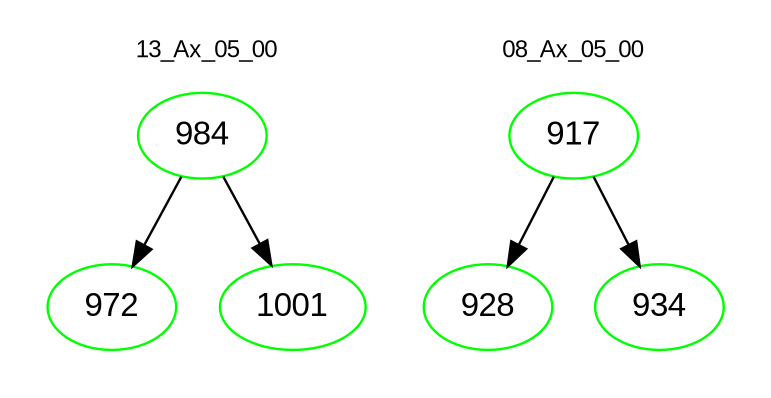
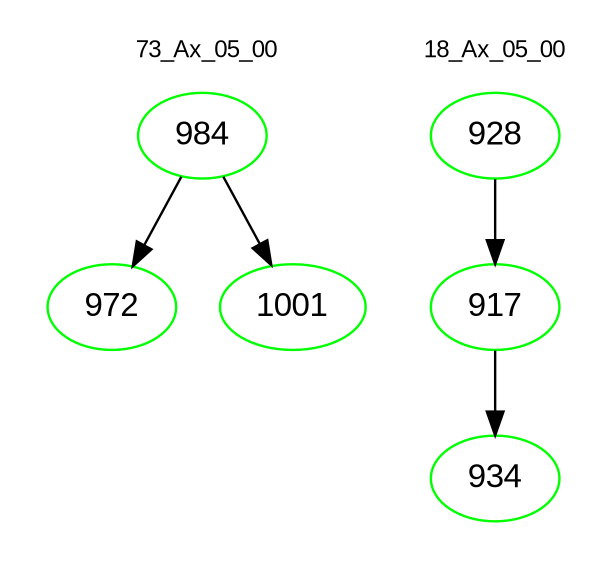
(207, 51) -> (207, 51)
(574, 51) -> (495, 51)
(536, 211) -> (495, 210)
